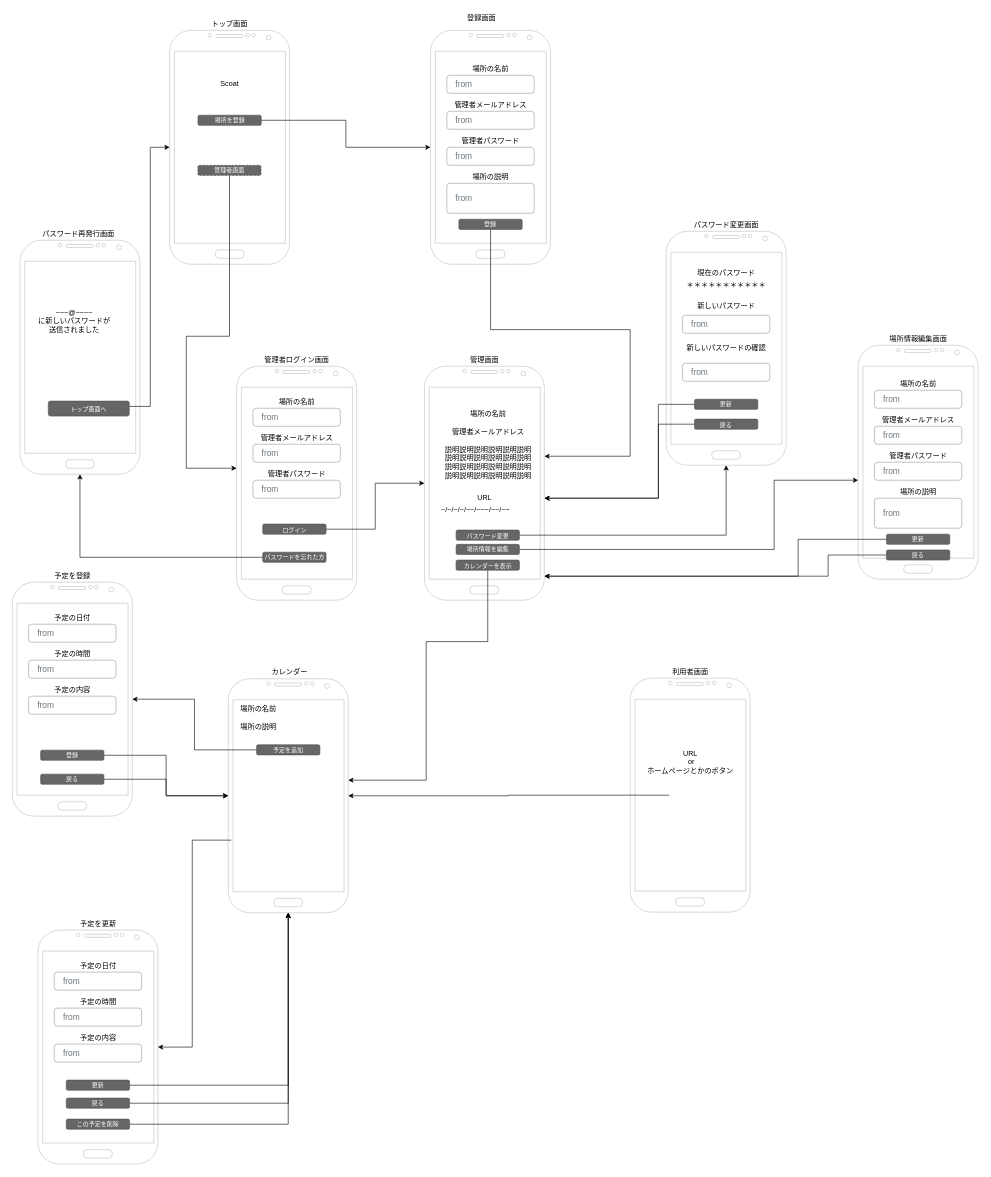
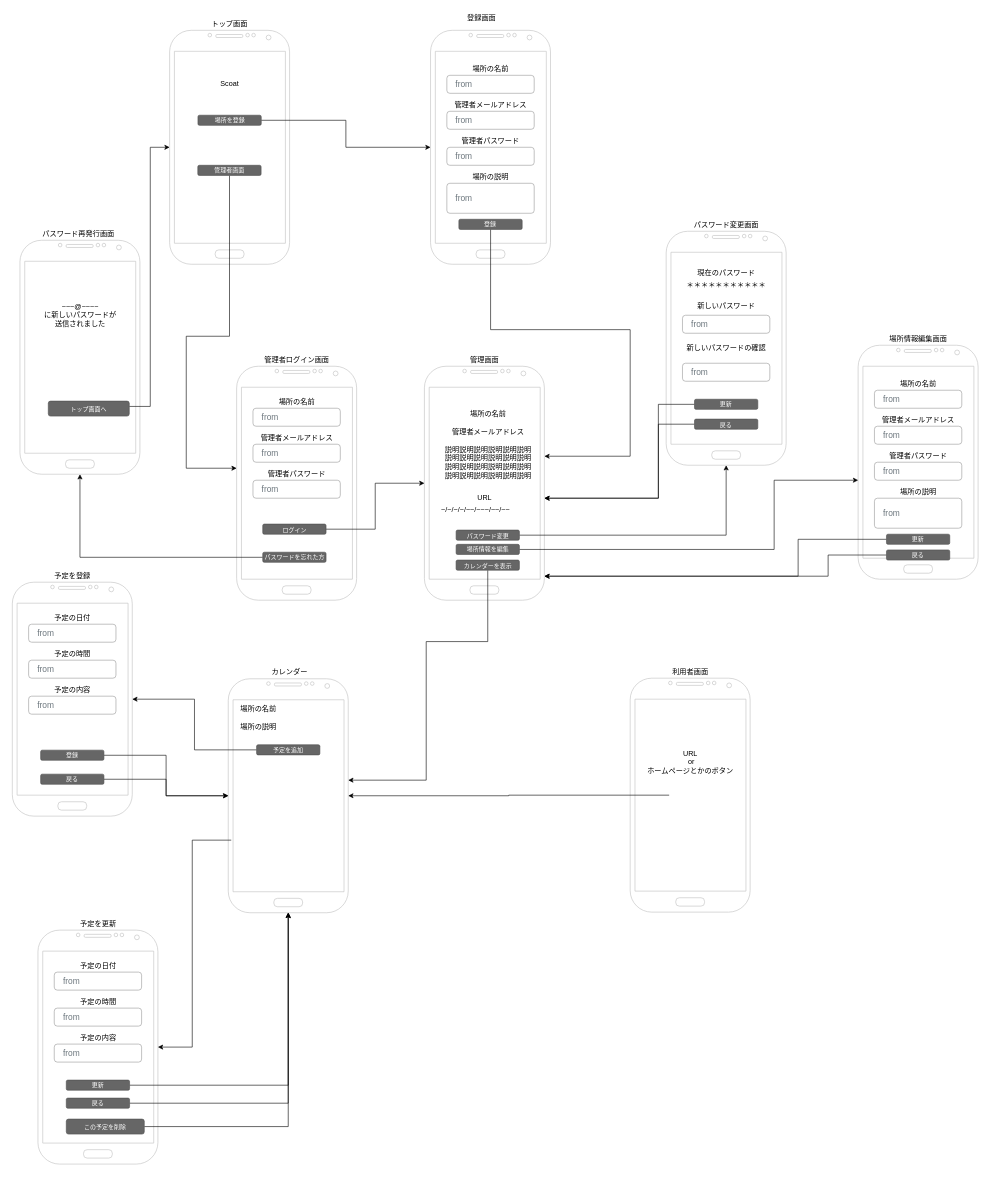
(230, 170) -> (230, 170)
(74, 321) -> (80, 315)
(98, 1124) -> (105, 1127)
